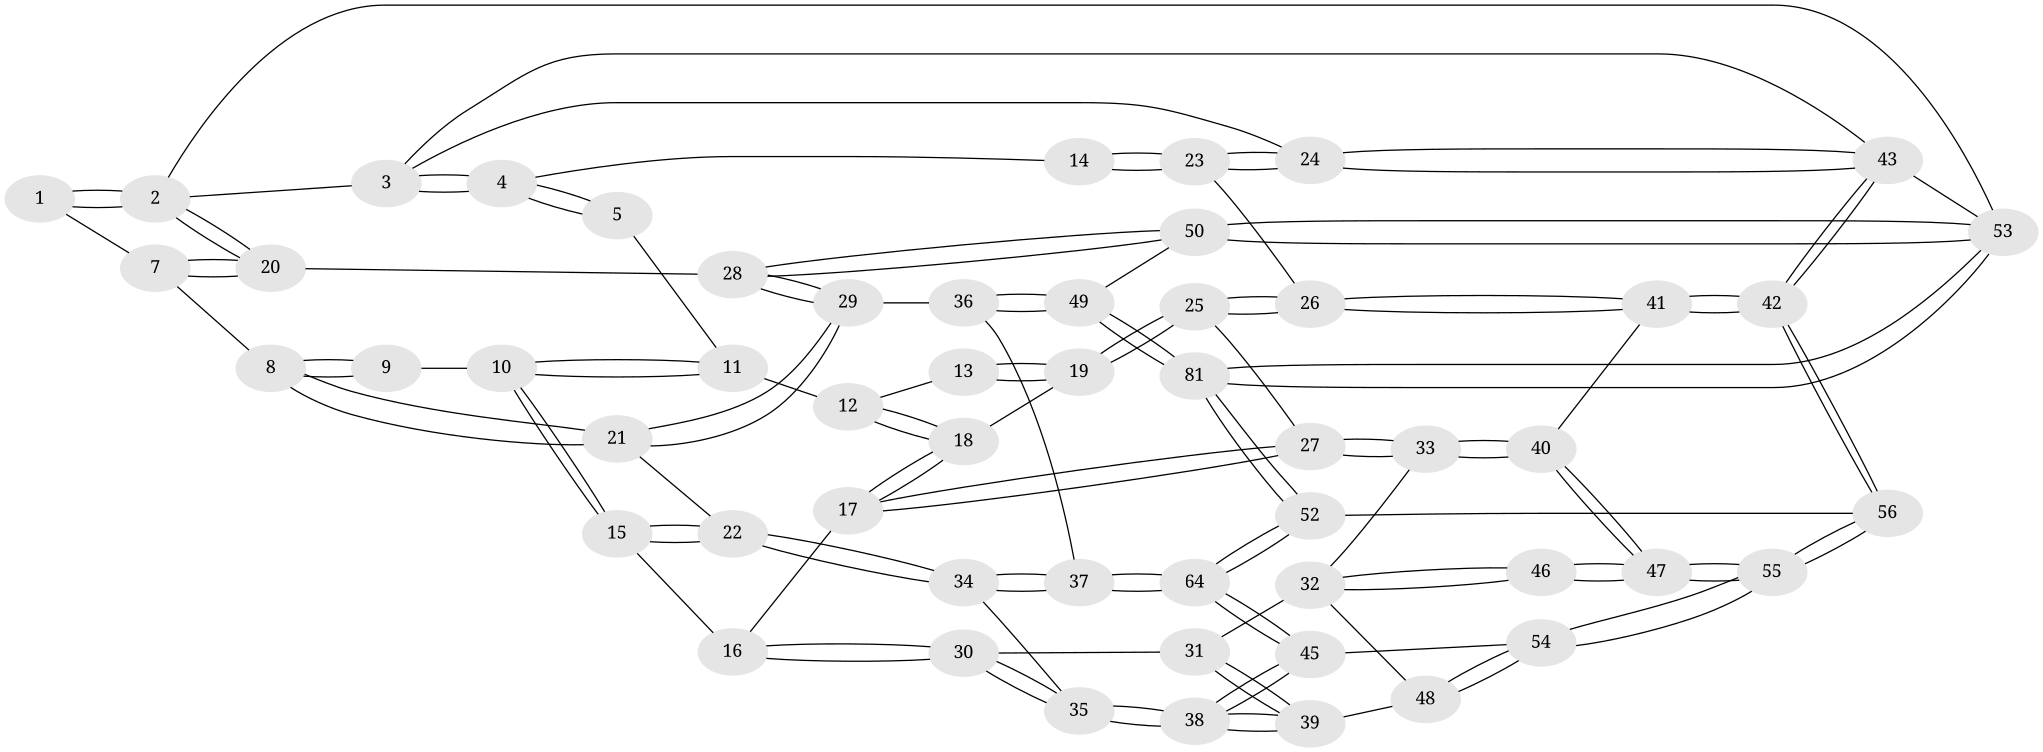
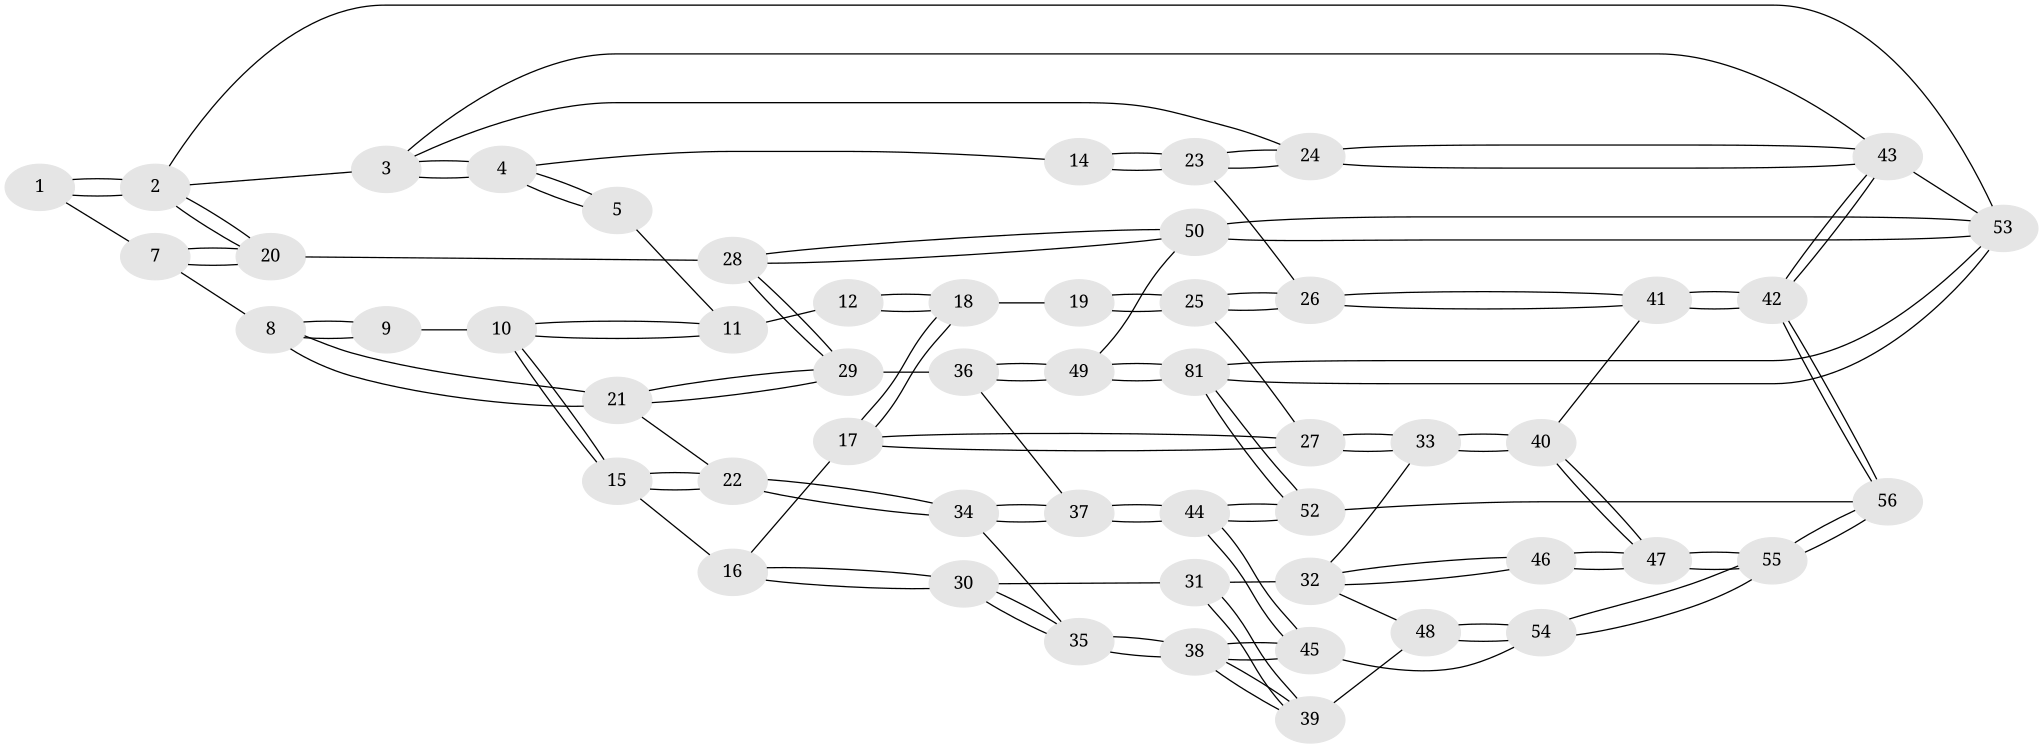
(964, 372) -> none
(1195, 583) -> (1195, 513)
